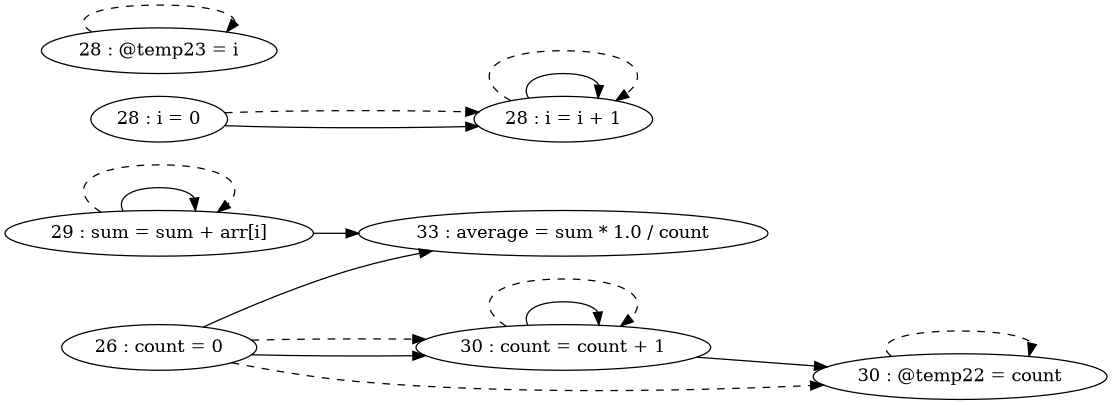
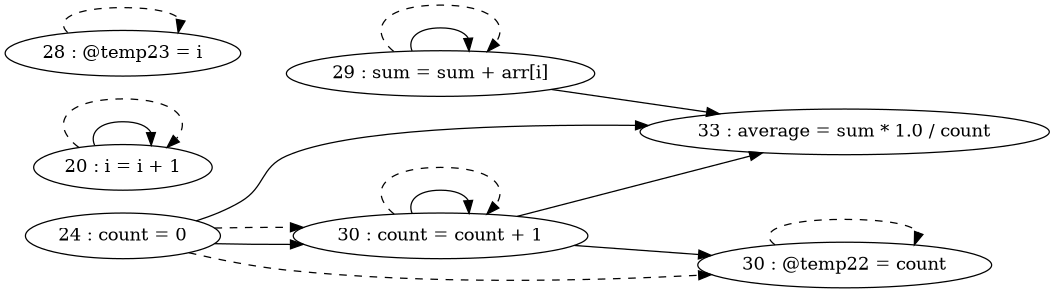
(159, 119) -> none
(563, 119) -> (123, 167)
none -> (634, 186)
(159, 347) -> (123, 236)
